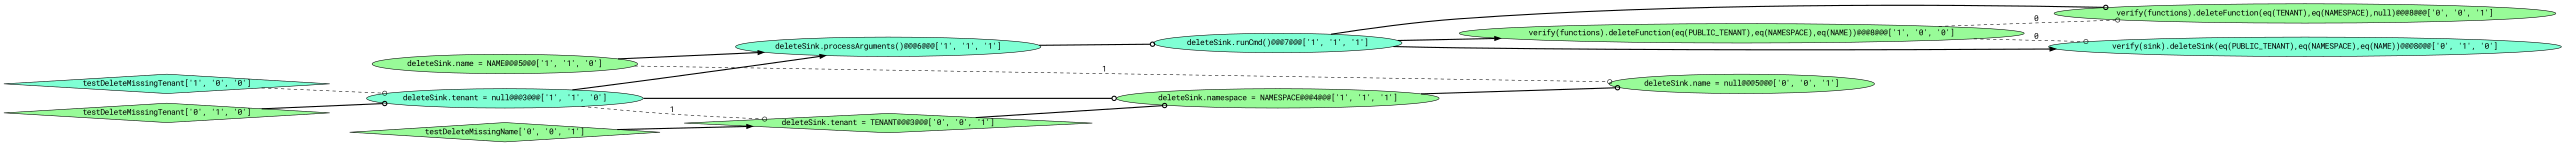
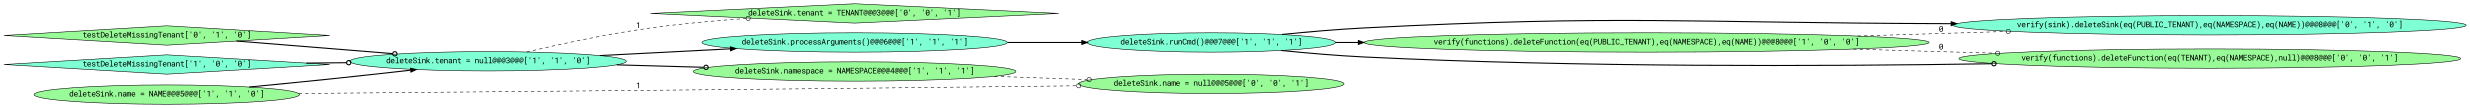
(1095, 45) -> (1045, 42)
(688, 56) -> (330, 79)
(322, 91) -> (326, 63)
(1518, 91) -> (1041, 78)
(1069, 112) -> none
(505, 132) -> none
